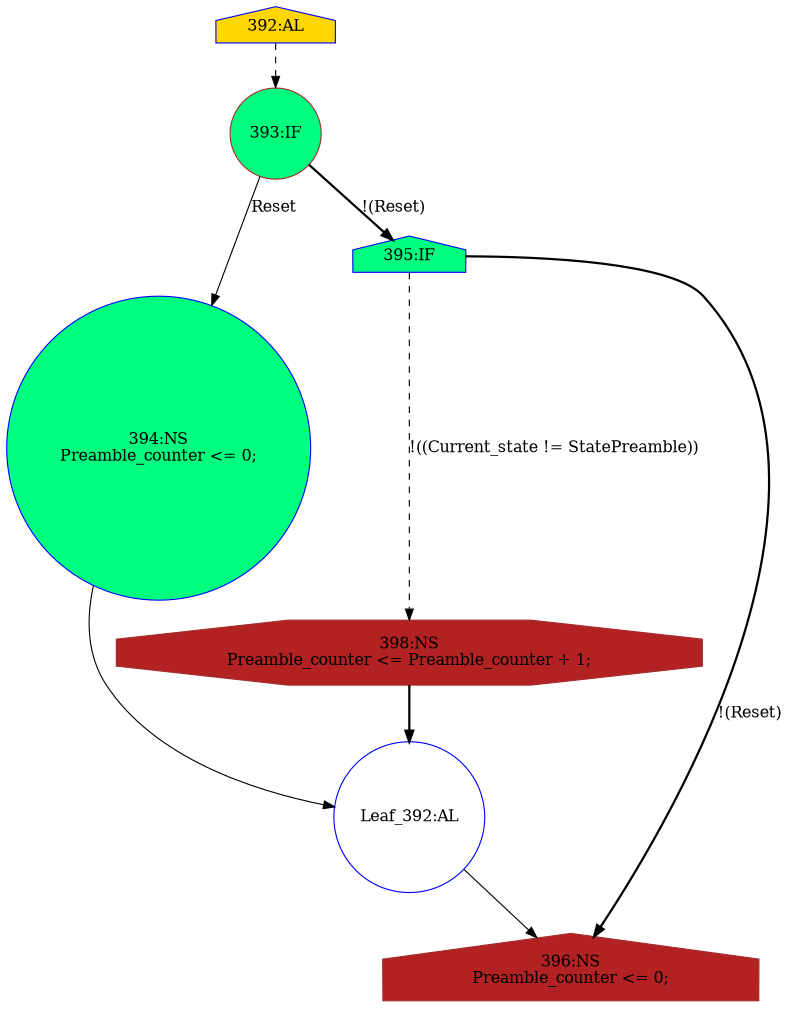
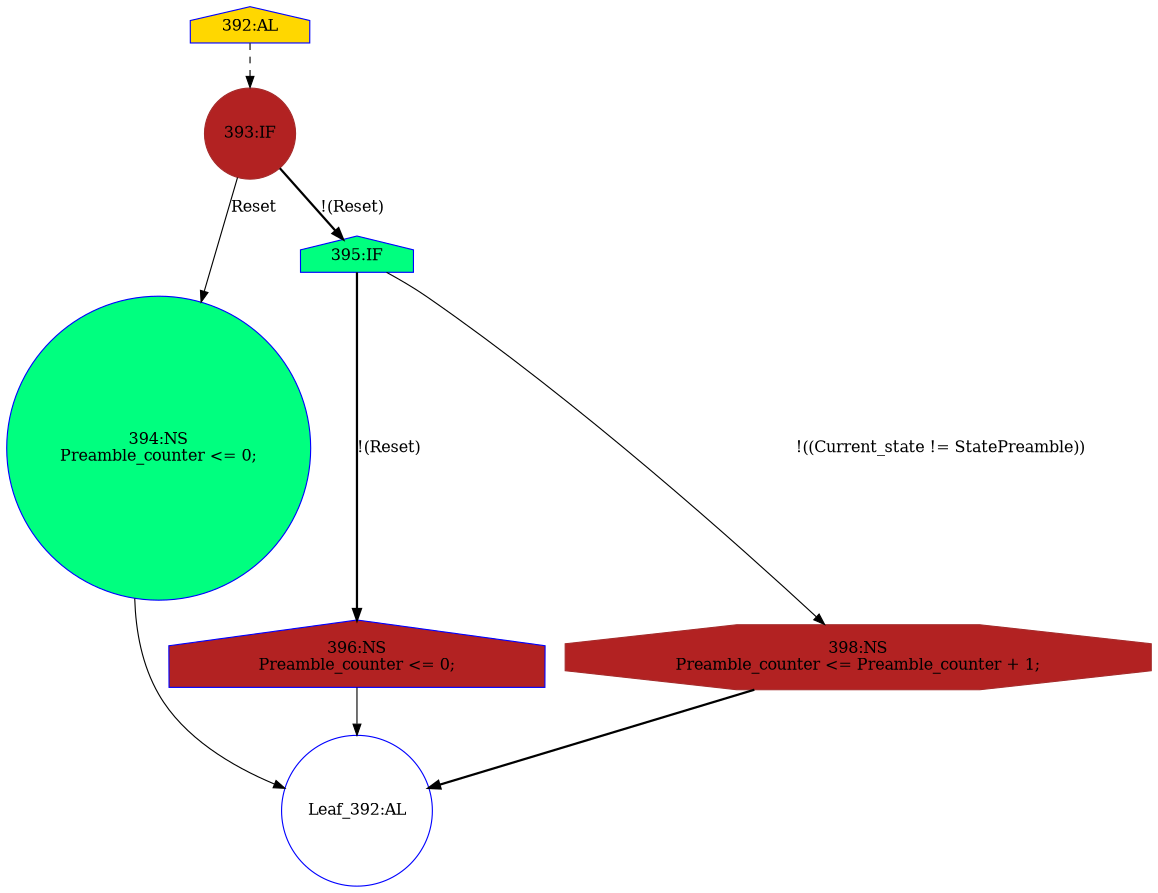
(276, 134) -> (250, 134)
(409, 441) -> (609, 435)
(496, 900) -> (357, 706)
(571, 971) -> (357, 657)
